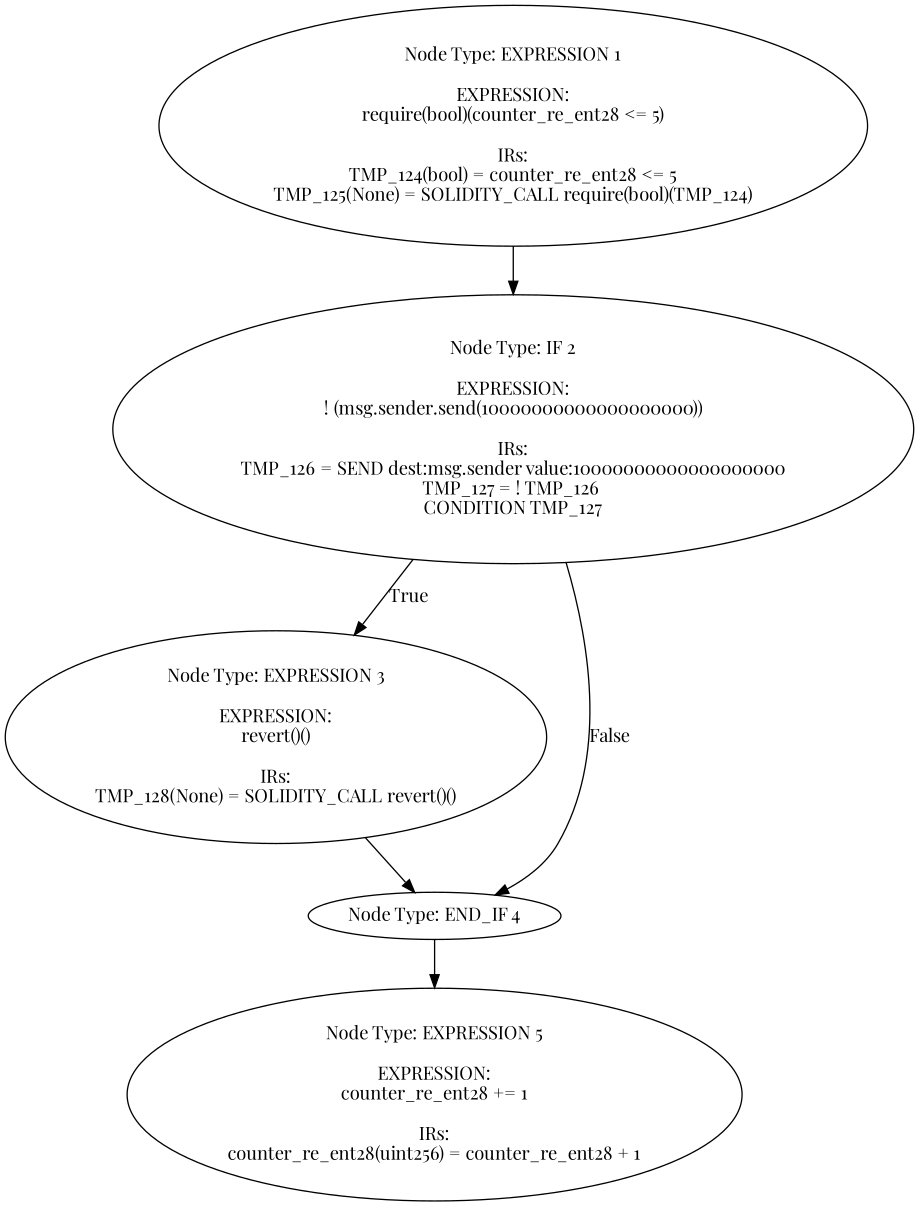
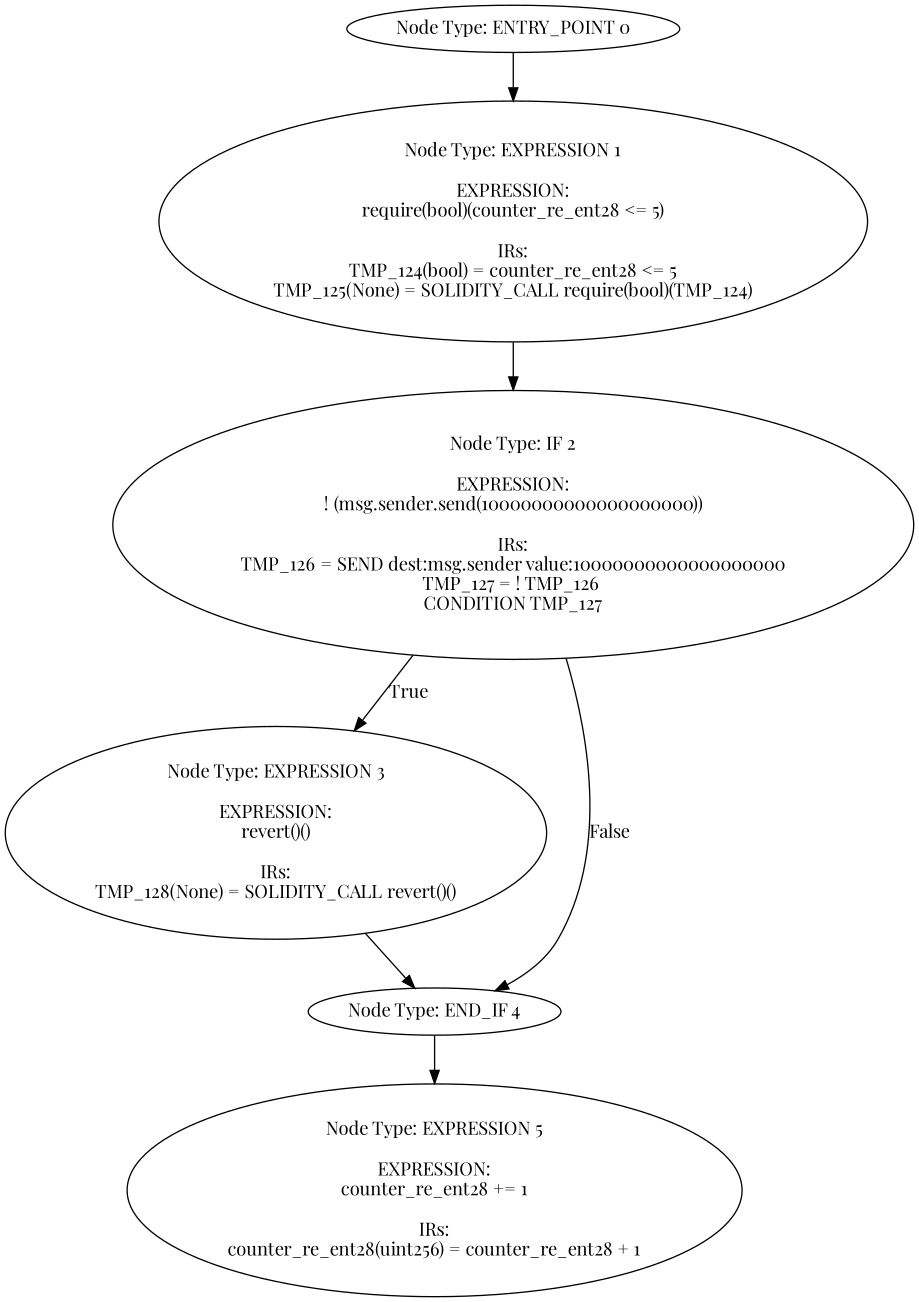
none -> (513, 29)
